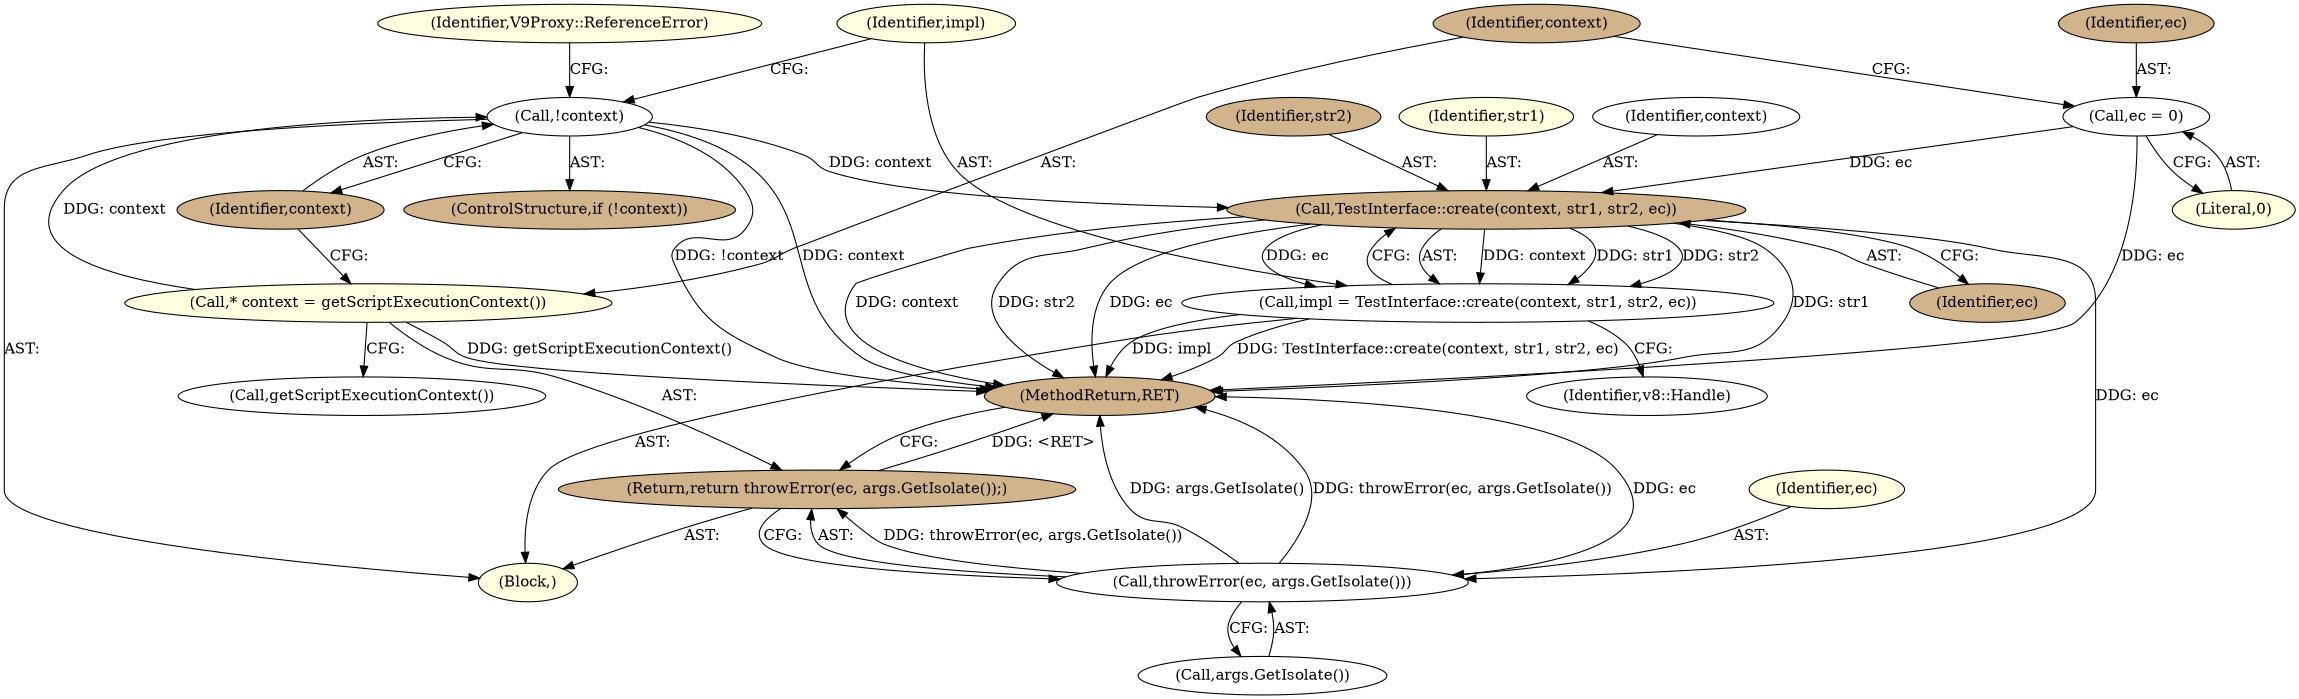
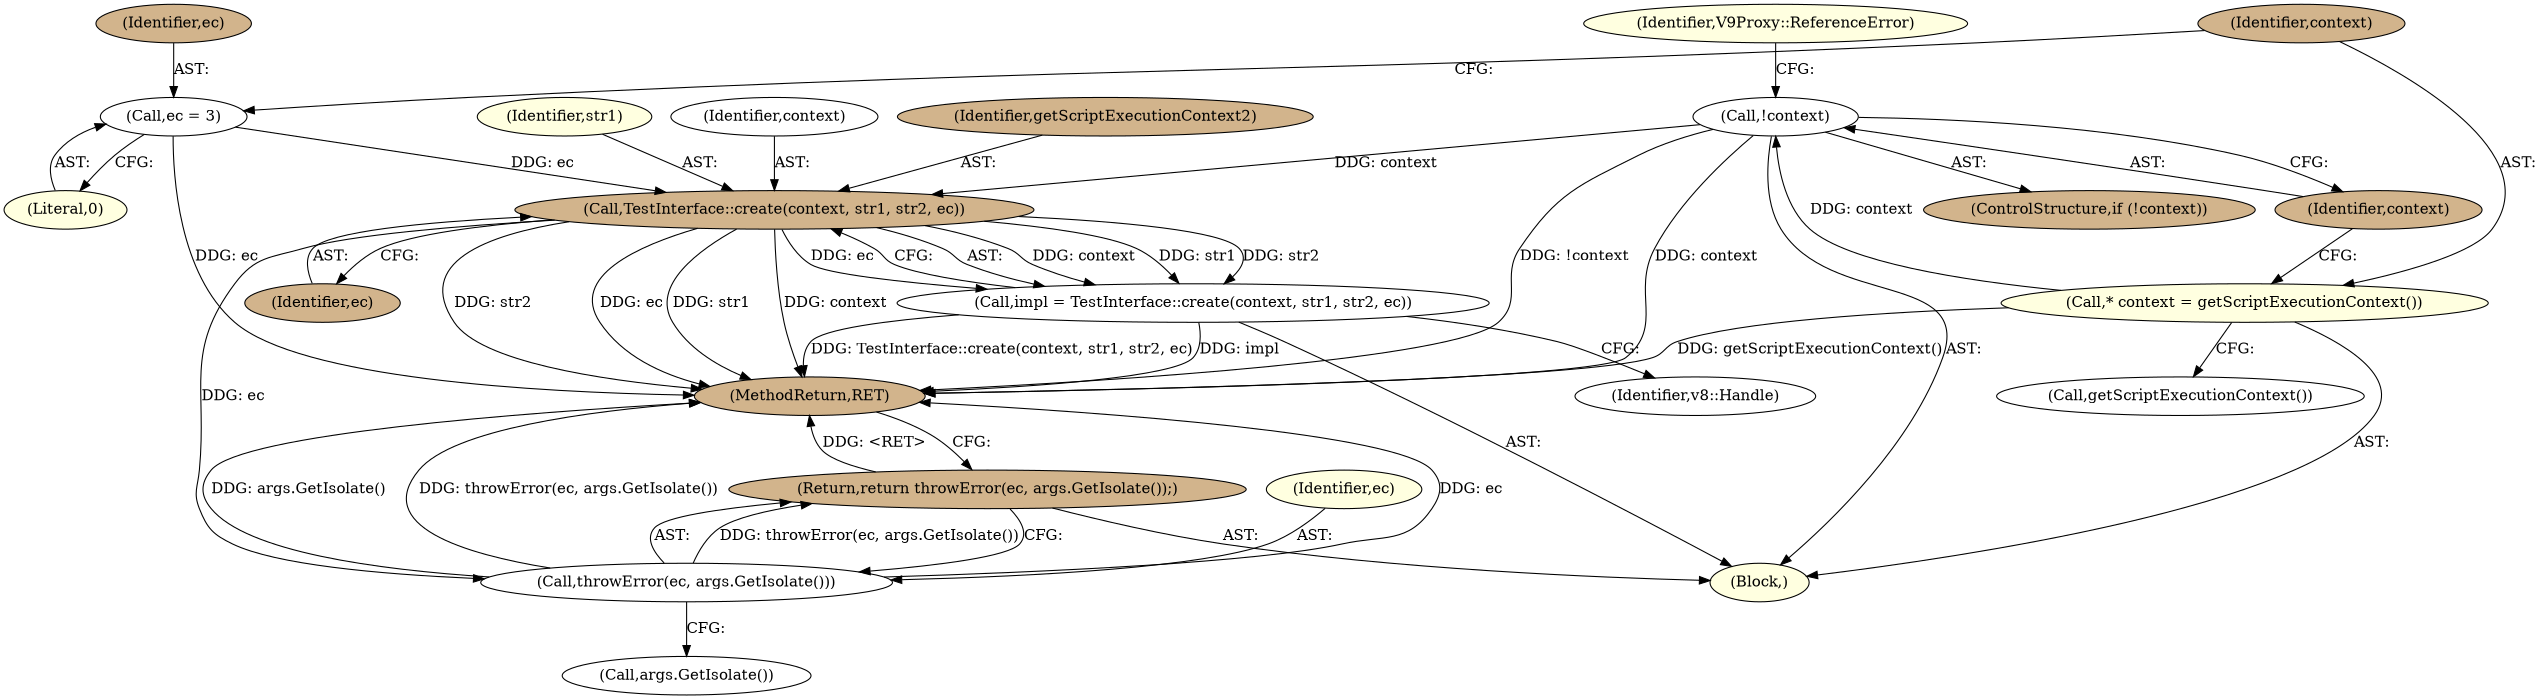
(926, 24) -> none
(1294, 117) -> (1105, 117)
(2136, 117) -> (174, 117)
(582, 385) -> (2175, 510)
(1274, 635) -> none
